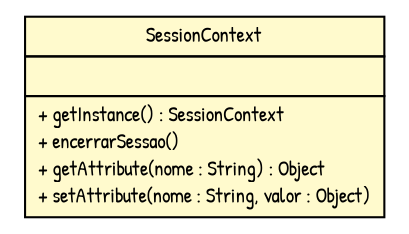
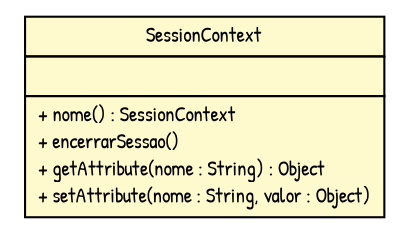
(162, 115) -> (138, 115)
